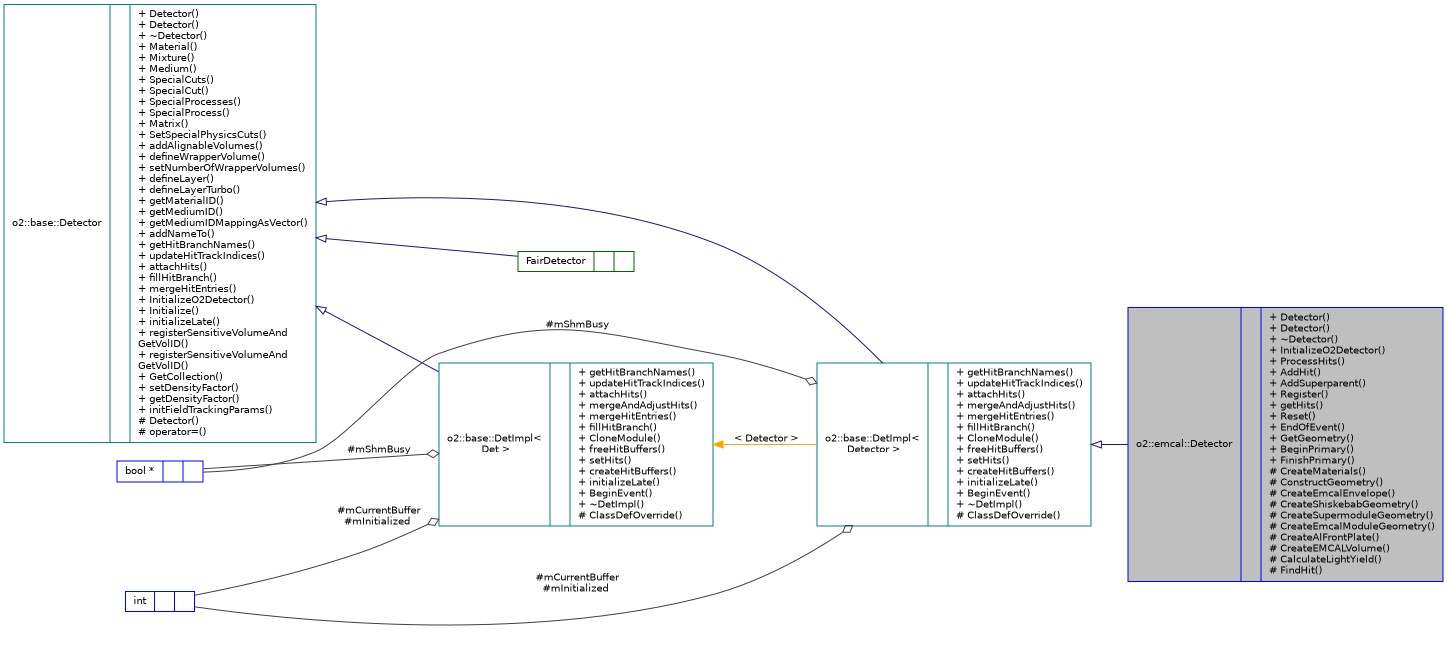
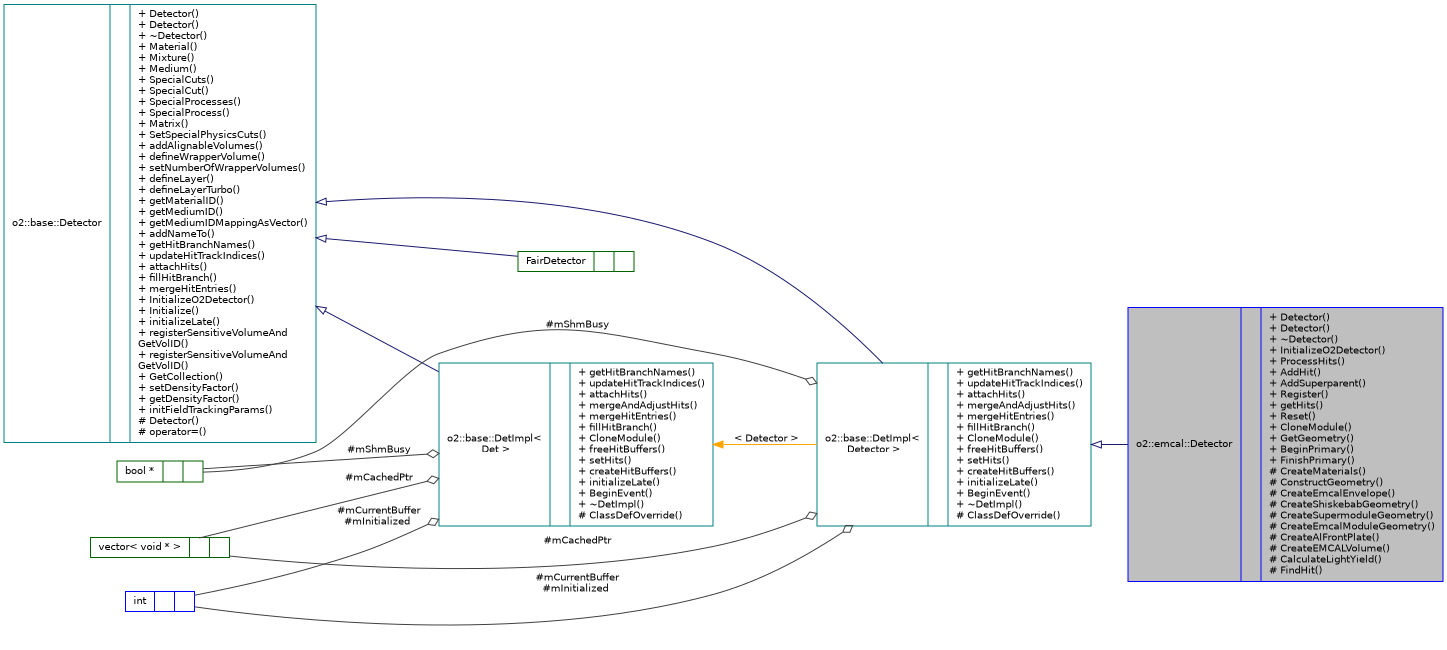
(1307, 428) -> (1310, 428)
(160, 472) -> (160, 472)
none -> (160, 547)
